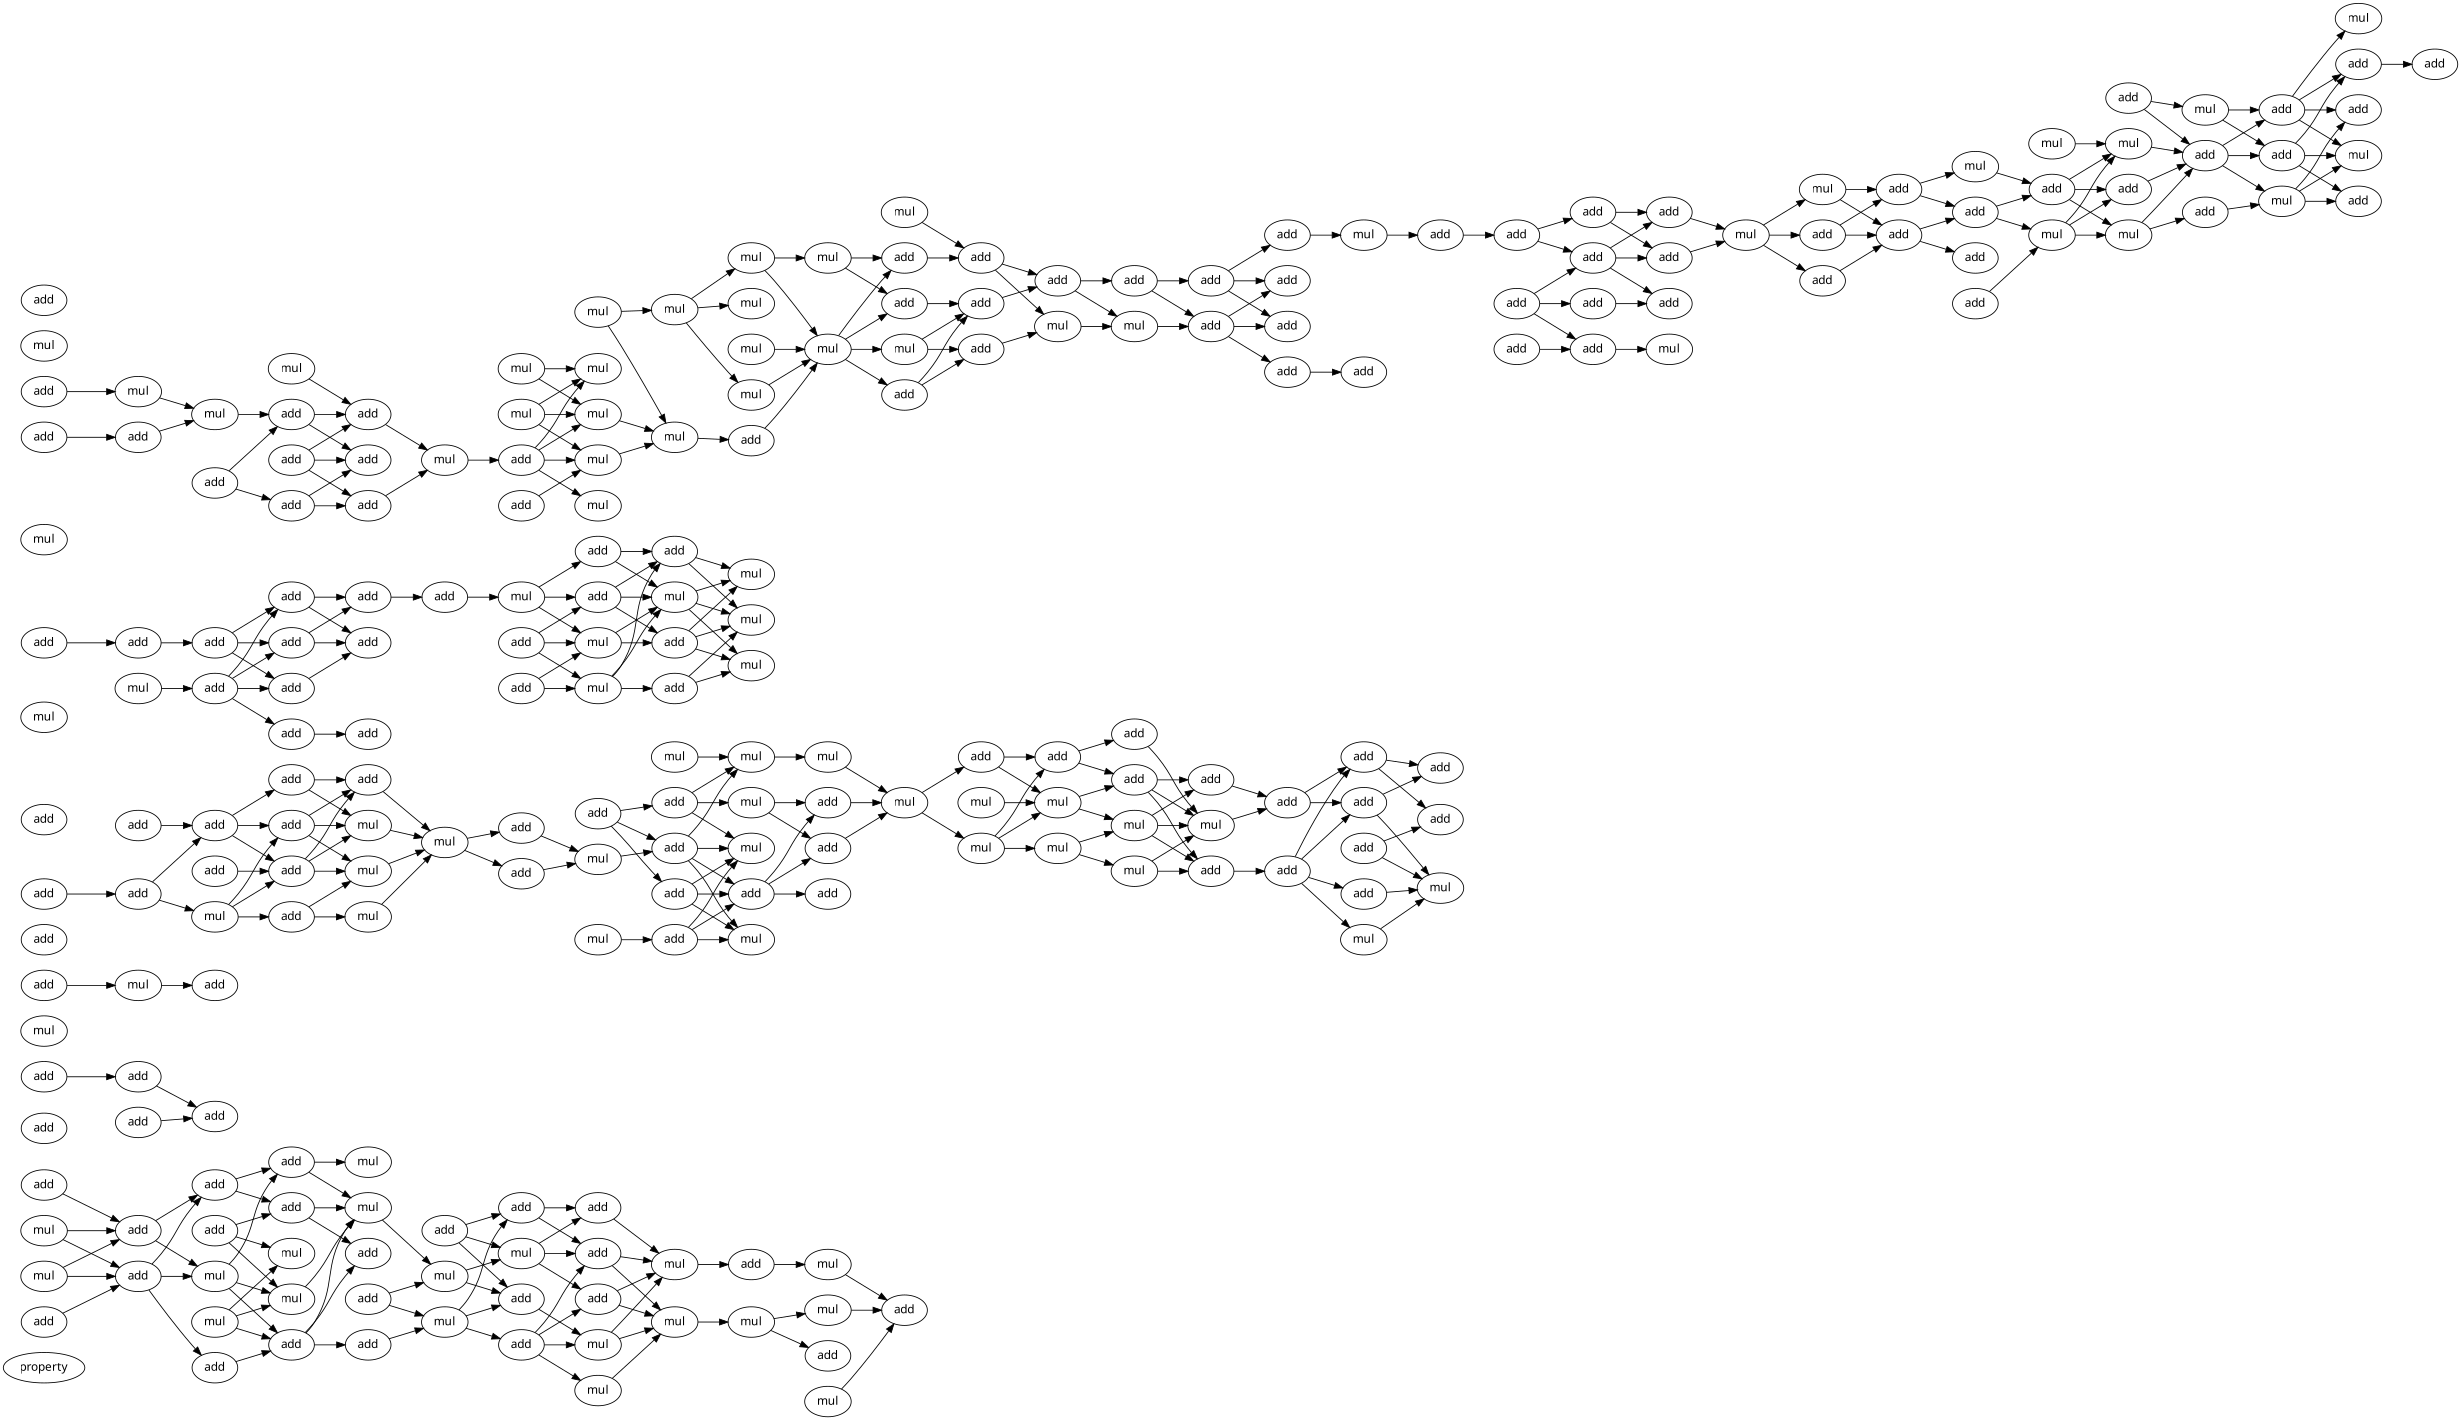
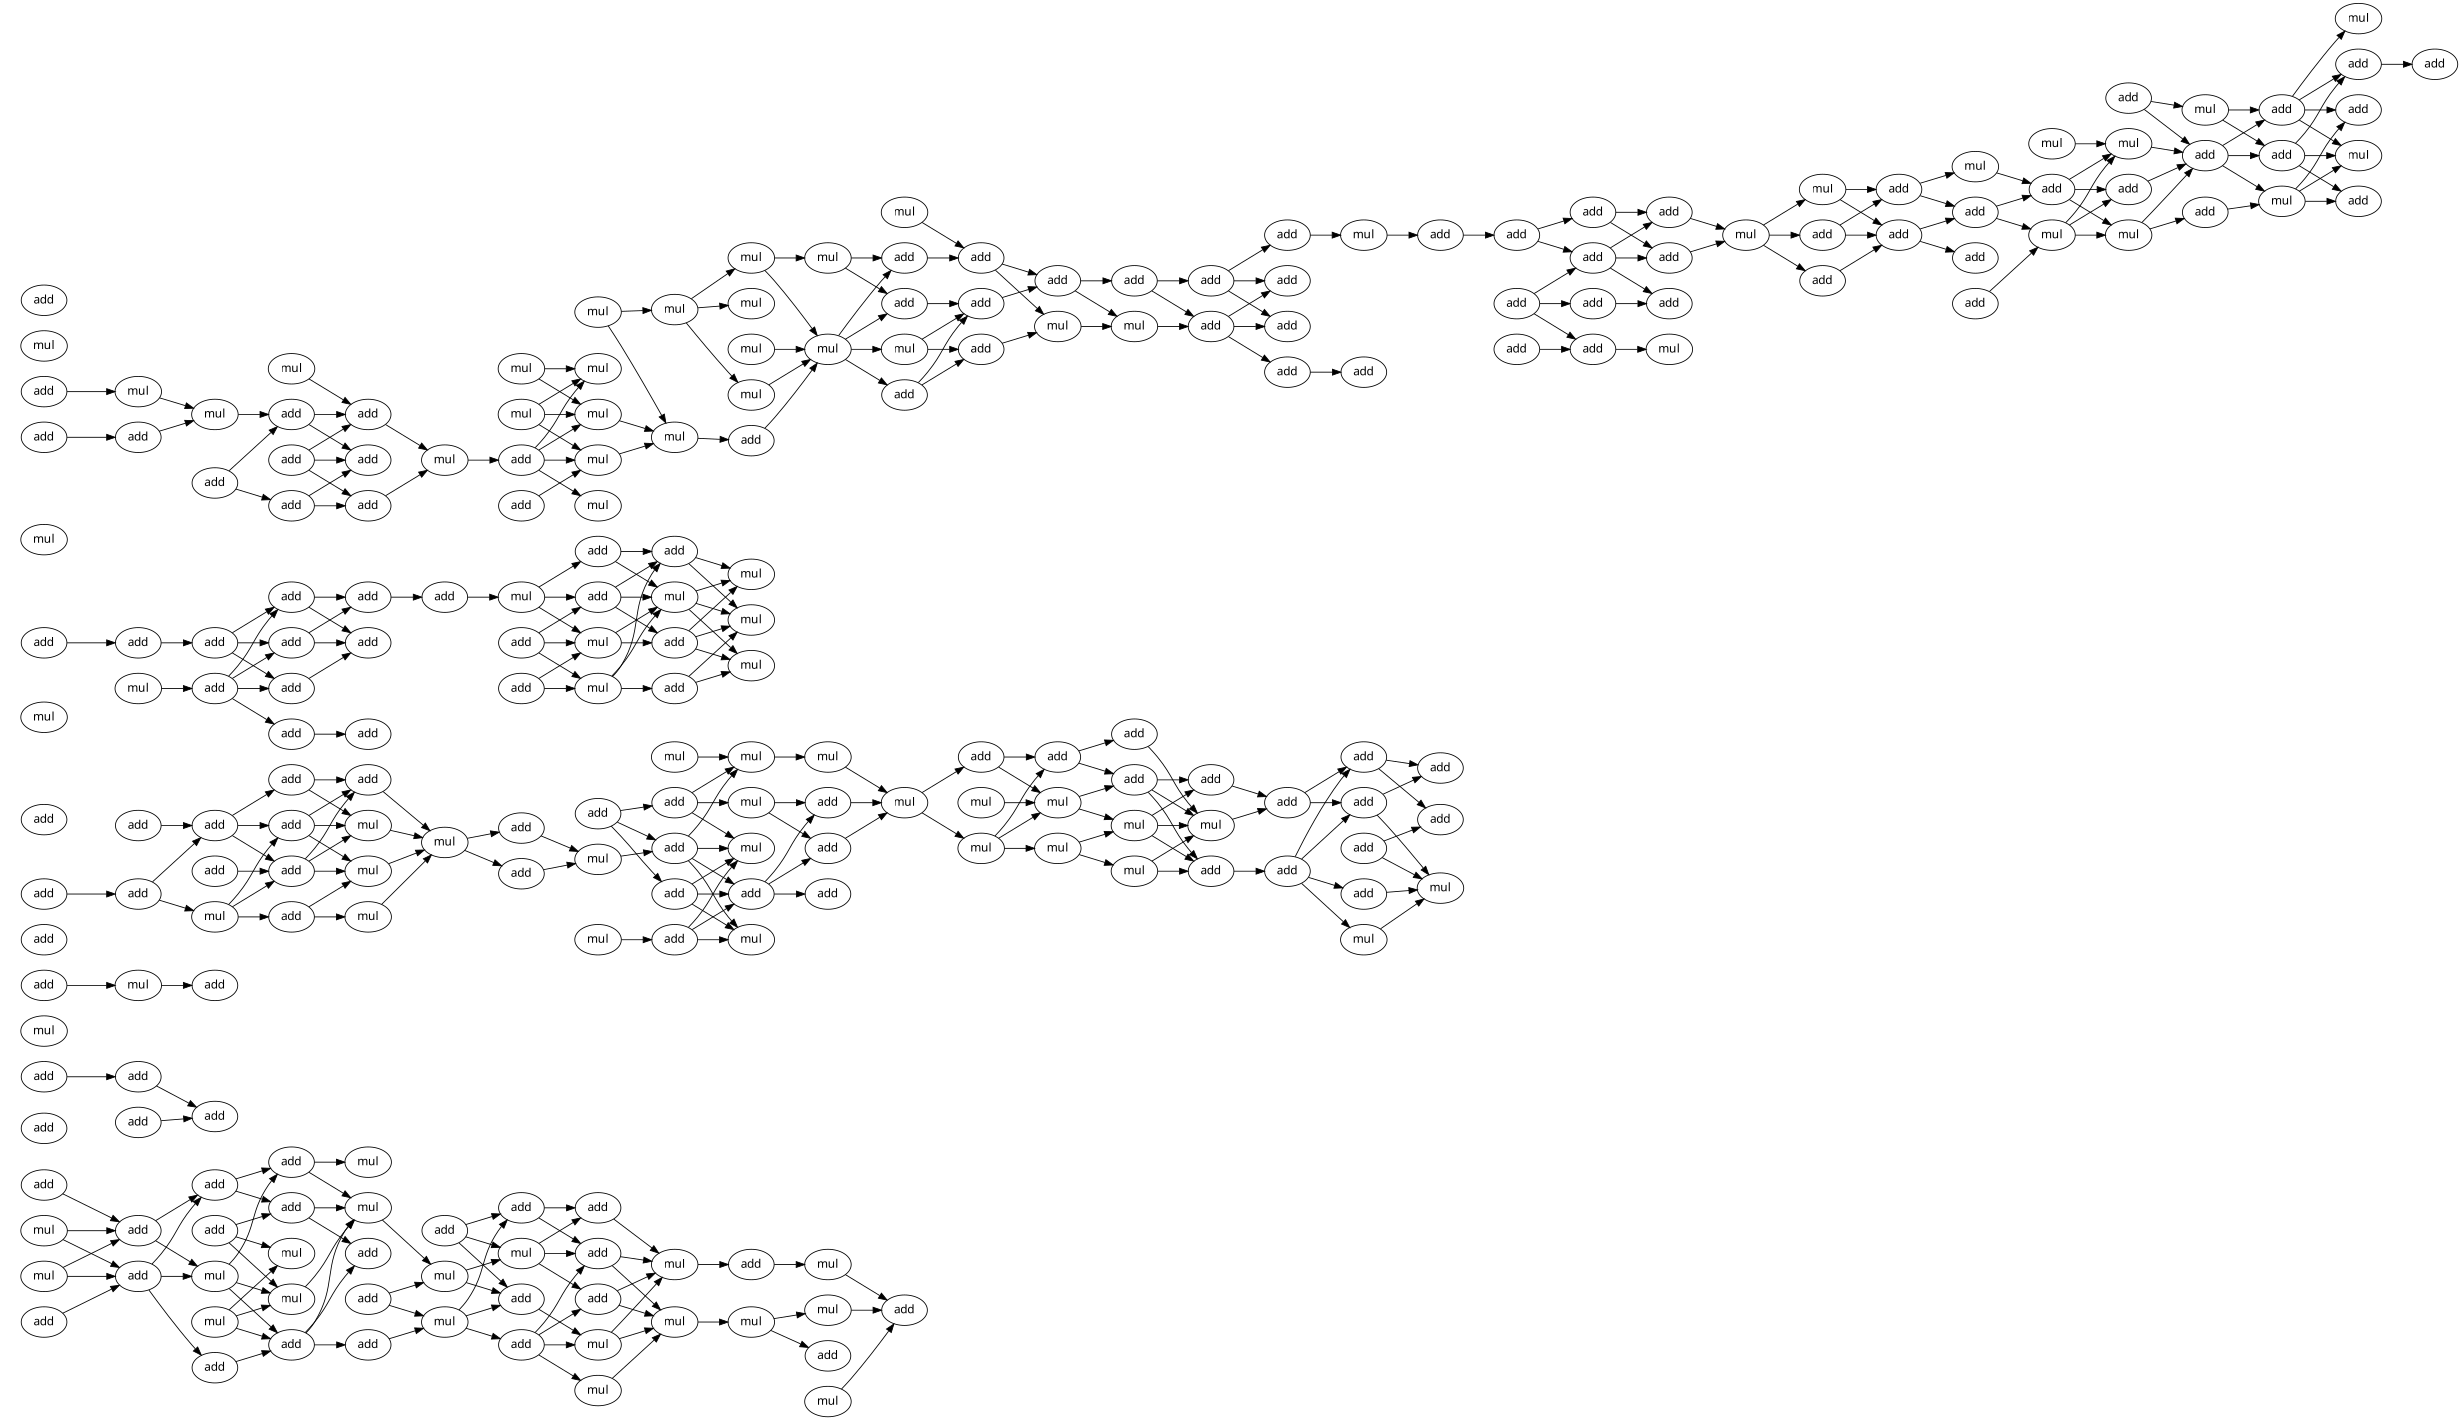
(44, 1368) -> none
